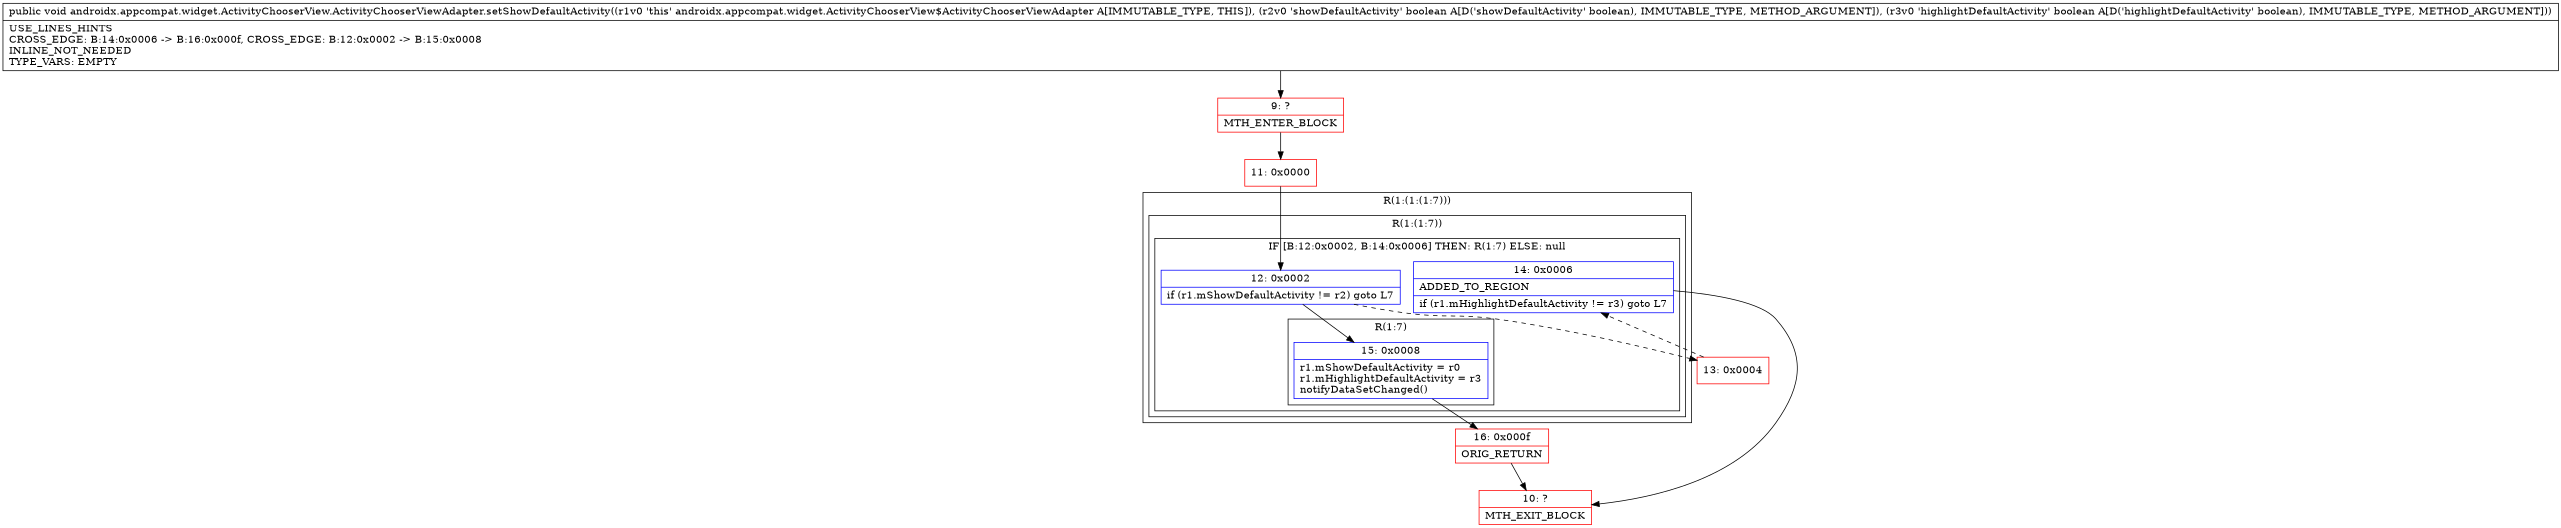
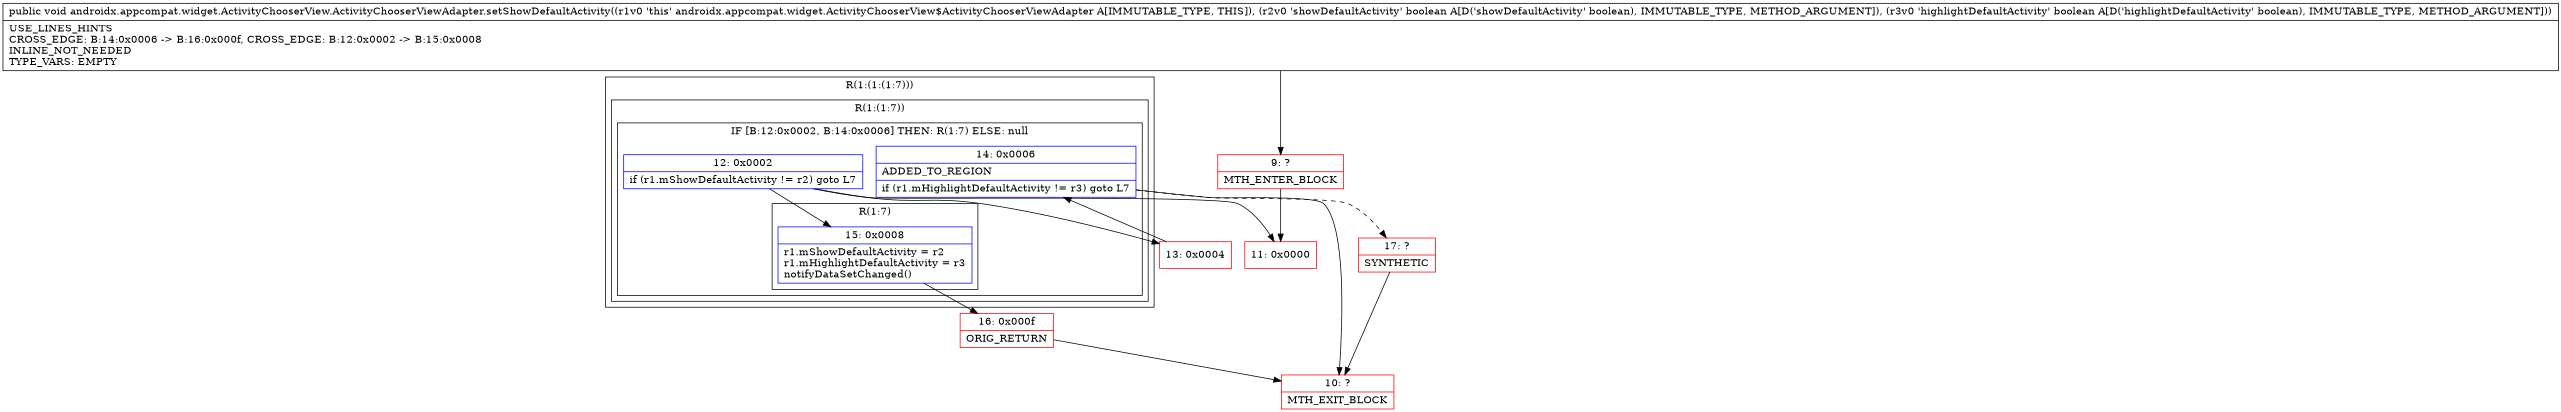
(1281, 225) -> (1048, 198)
none -> (1397, 255)
(1523, 323) -> (985, 204)
(1656, 336) -> (1118, 221)
(1380, 368) -> (864, 252)
